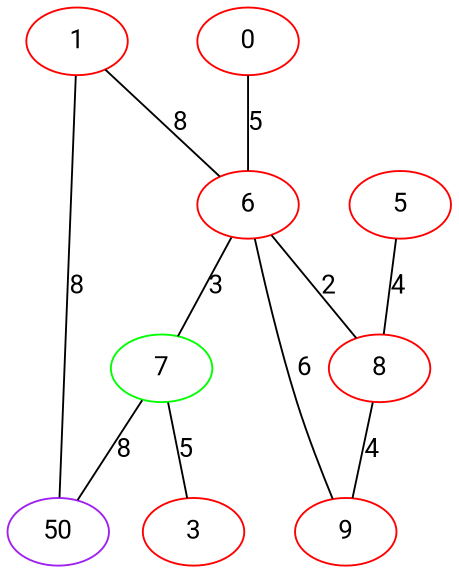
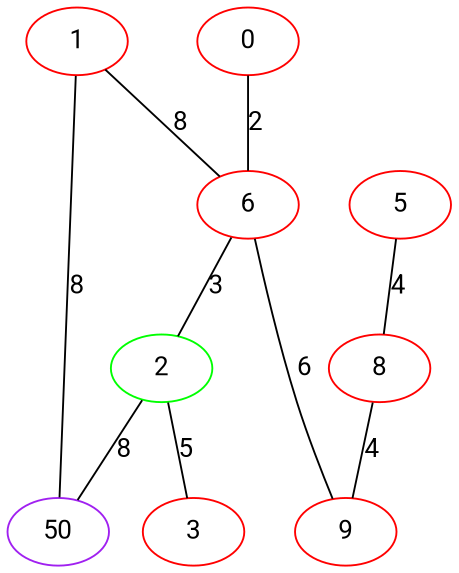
(256, 123) -> (256, 123)
(314, 287) -> none
(162, 368) -> (162, 368)
